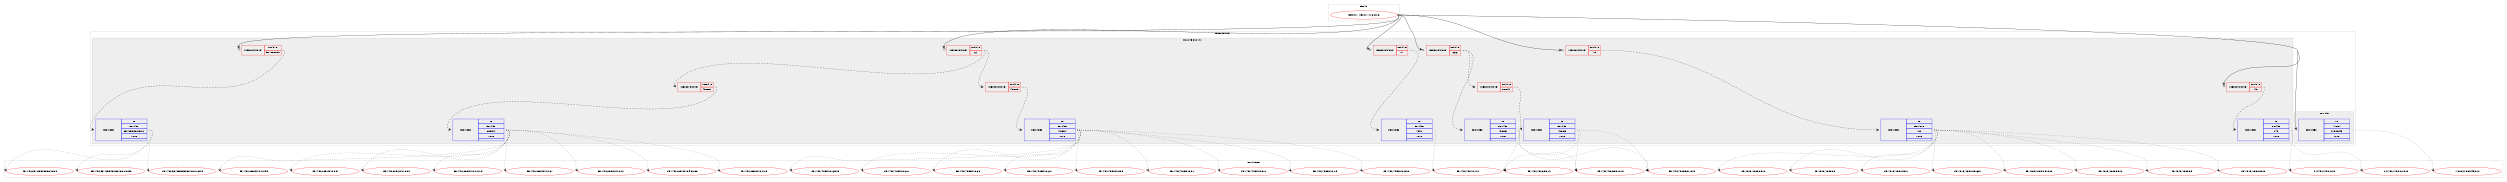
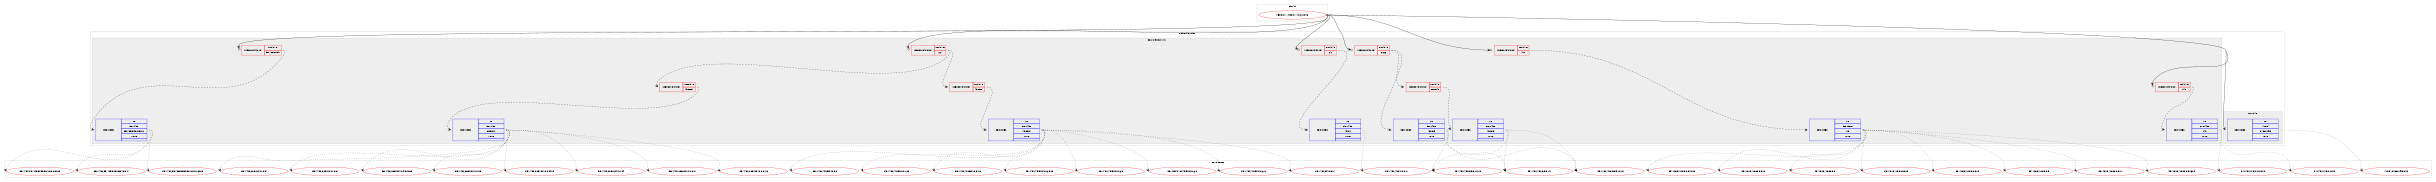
(968, 171) -> (1182, 171)
(1111, 171) -> none
(1182, 171) -> (1325, 171)
